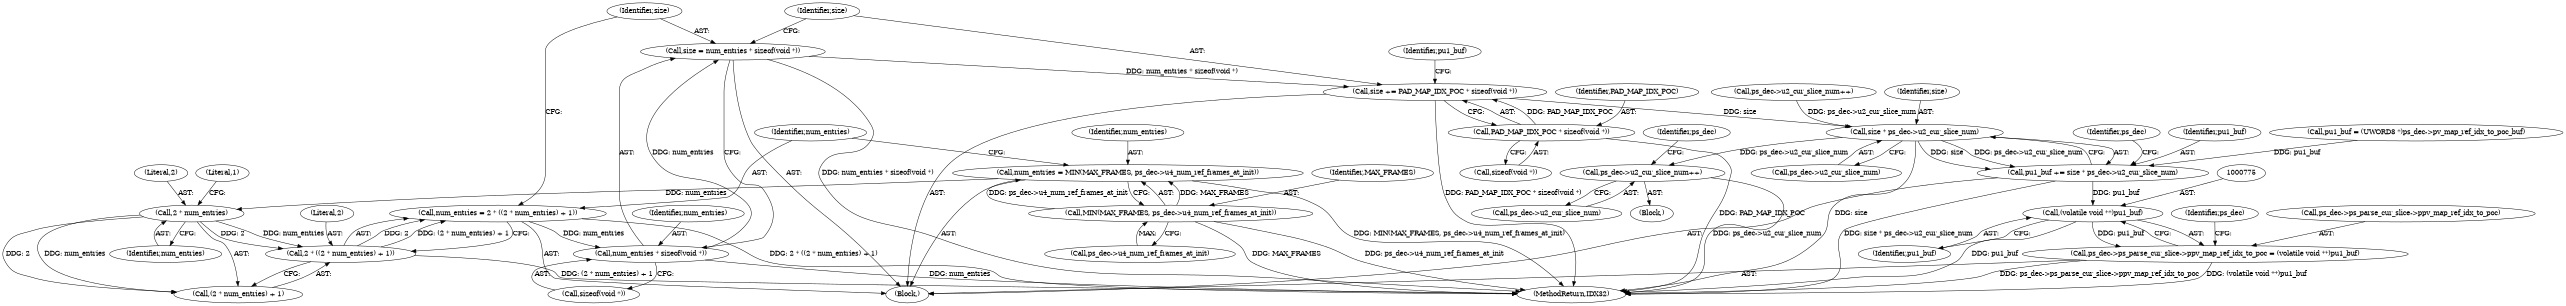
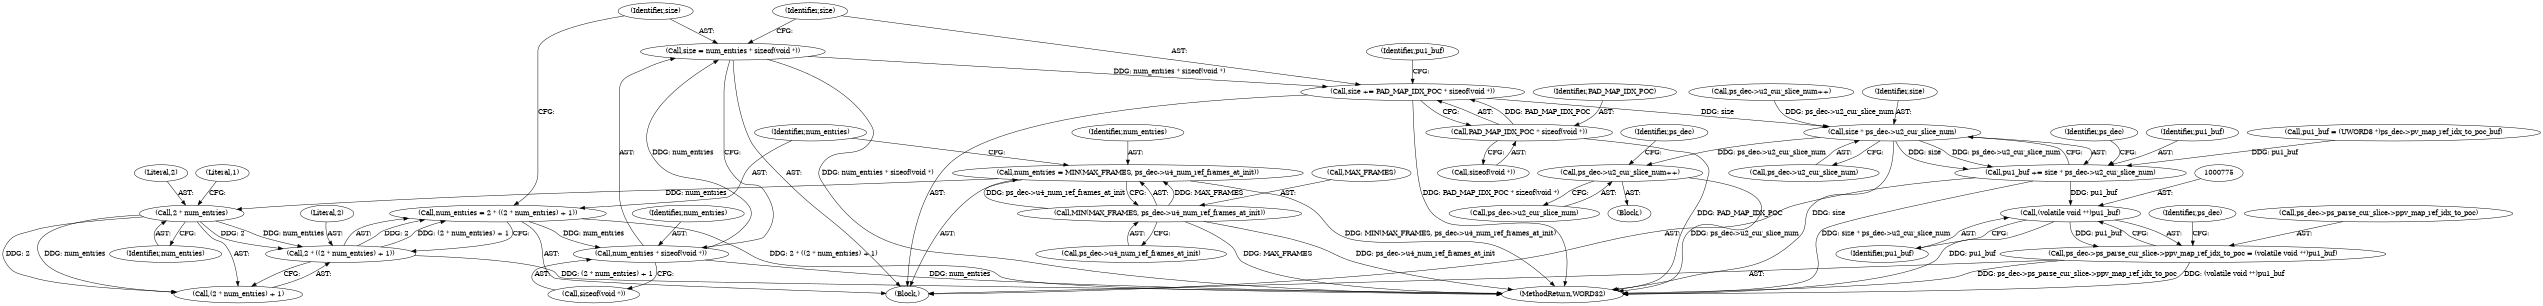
(1373, 173) -> (1361, 173)
(1149, 234) -> (1139, 234)
(1571, 295) -> (1562, 295)
